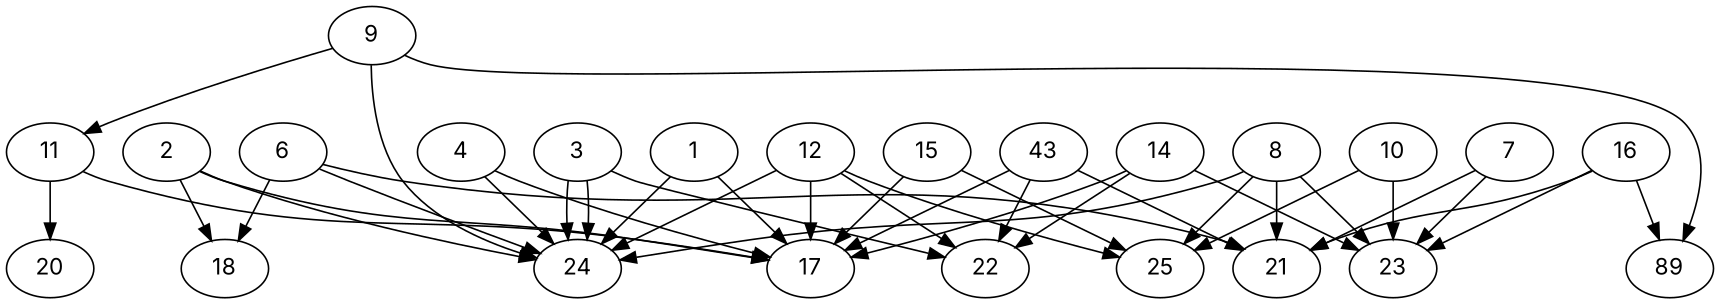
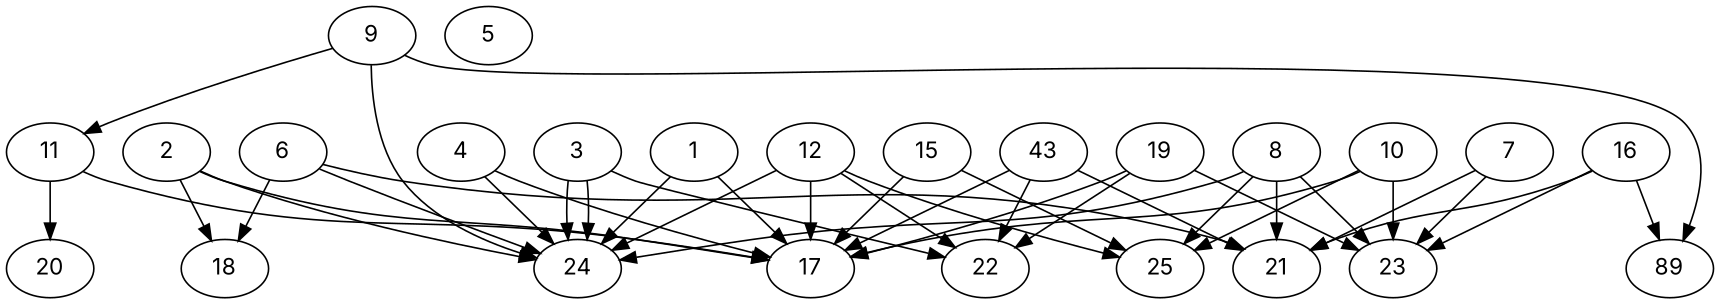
none -> (489, 36)
(1160, 152) -> (1160, 152)
none -> (1190, 212)
